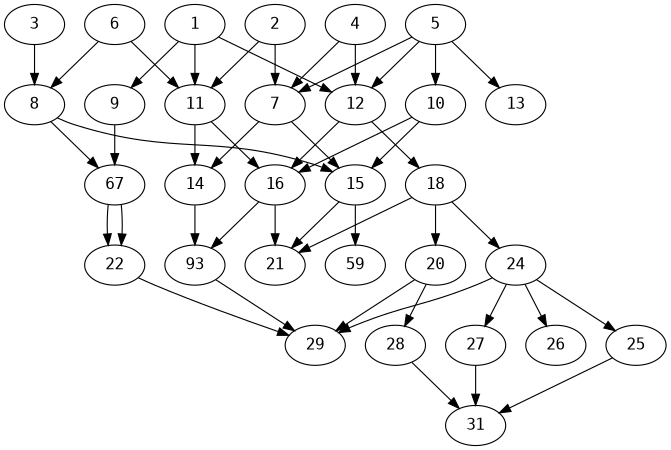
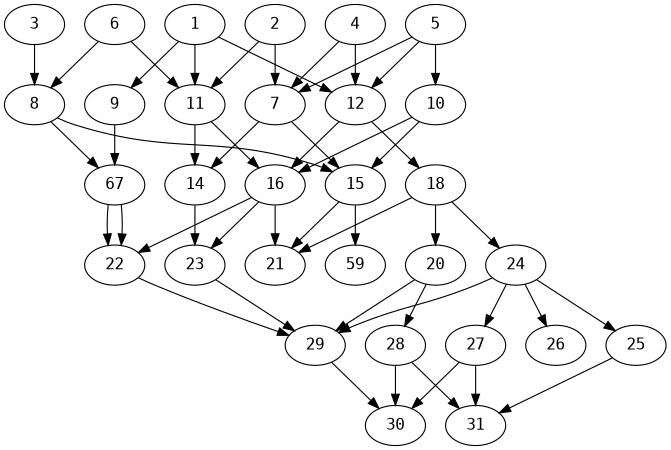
(516, 105) -> none
none -> (203, 221)
(195, 265) -> (195, 265)
none -> (395, 426)
